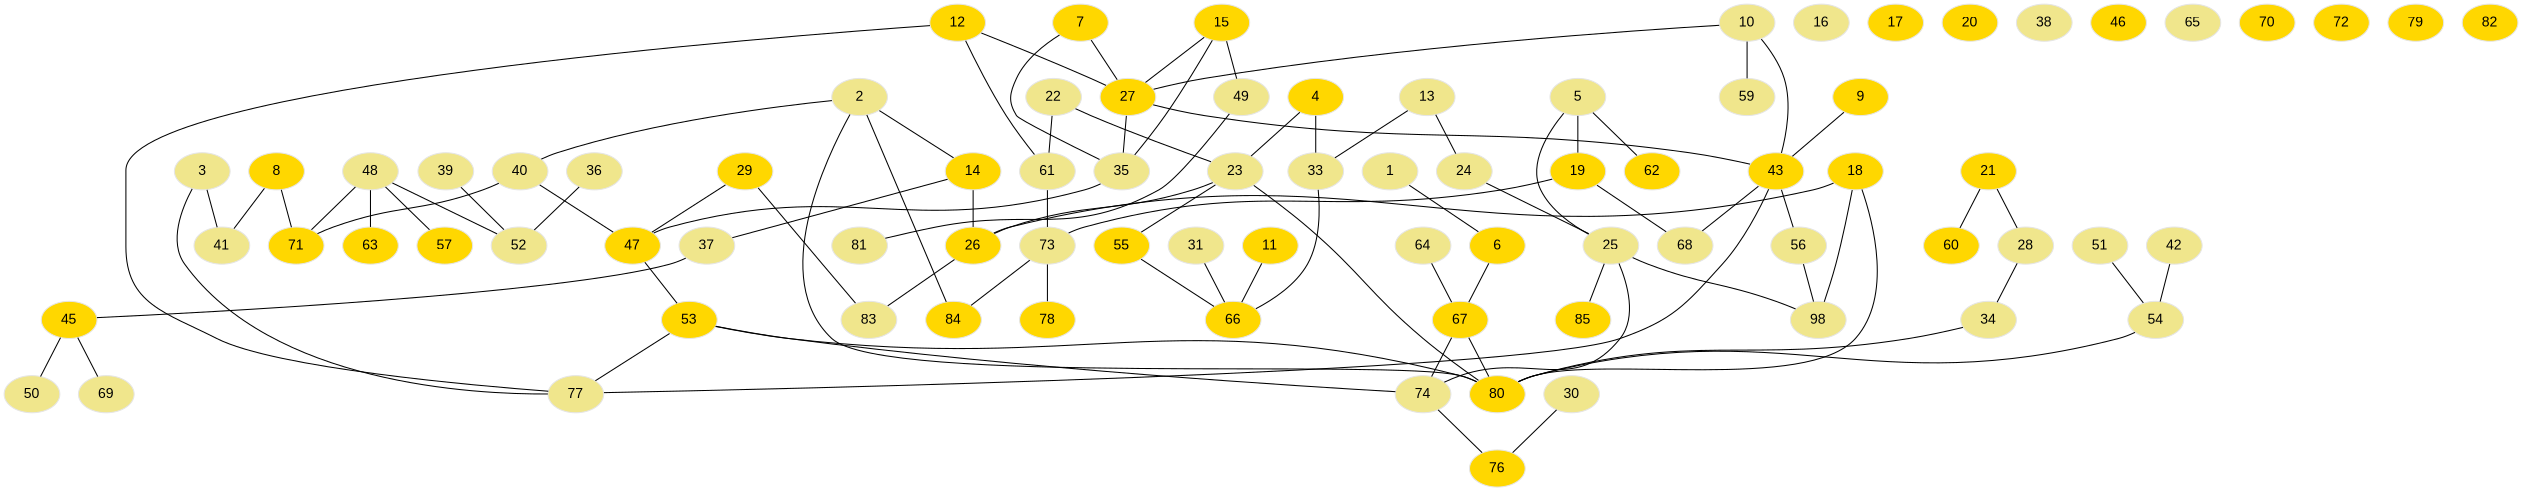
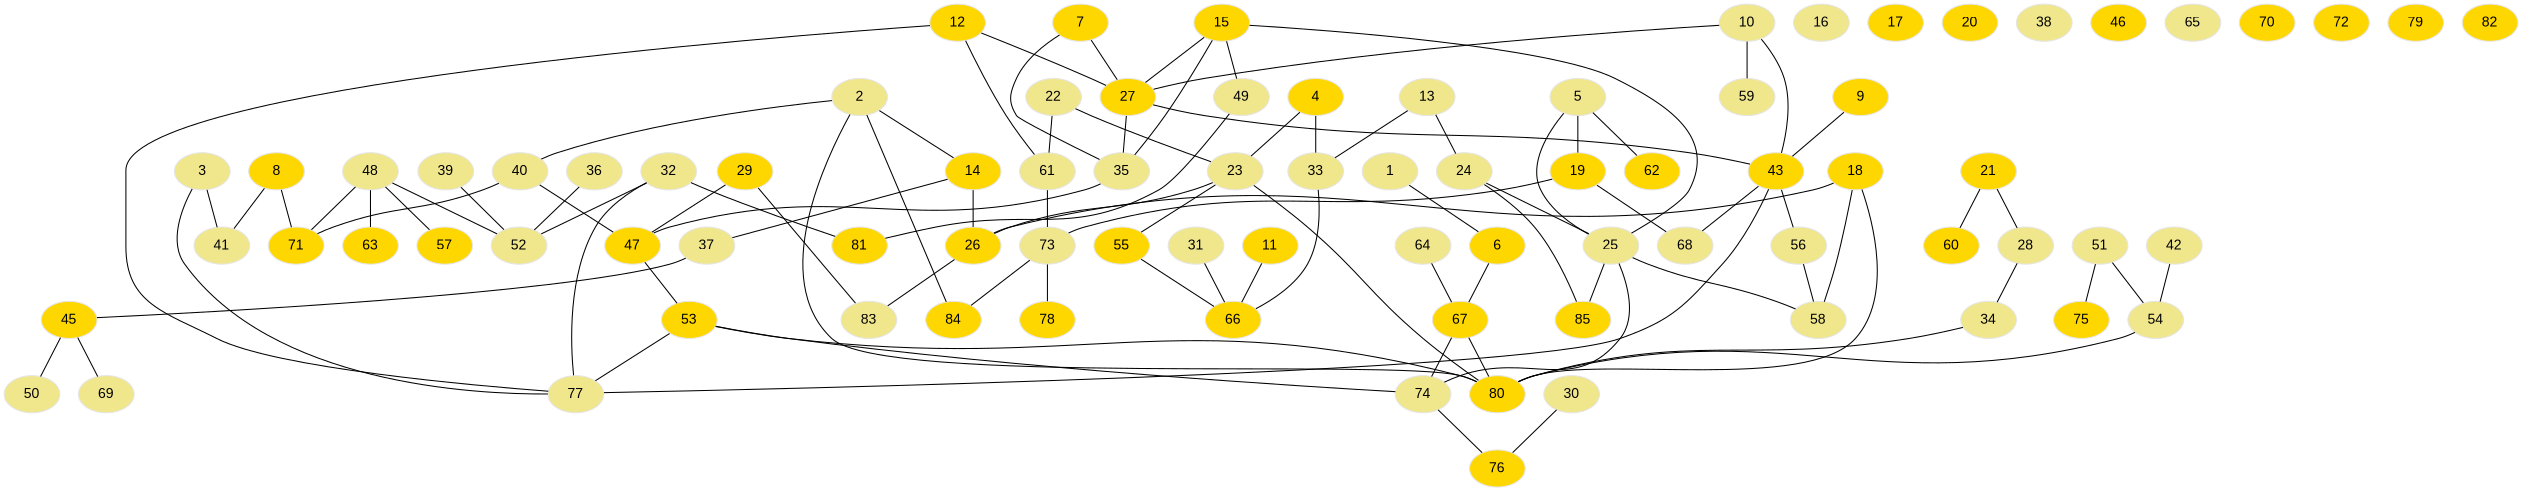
none -> (1545, 58)
none -> (669, 171)
none -> (1541, 235)
(860, 246) -> (860, 246)
(1818, 320) -> (1818, 320)
none -> (2081, 320)
